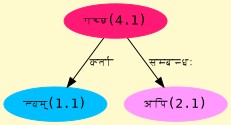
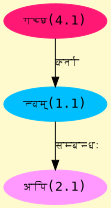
(143, 59) -> (55, 141)
